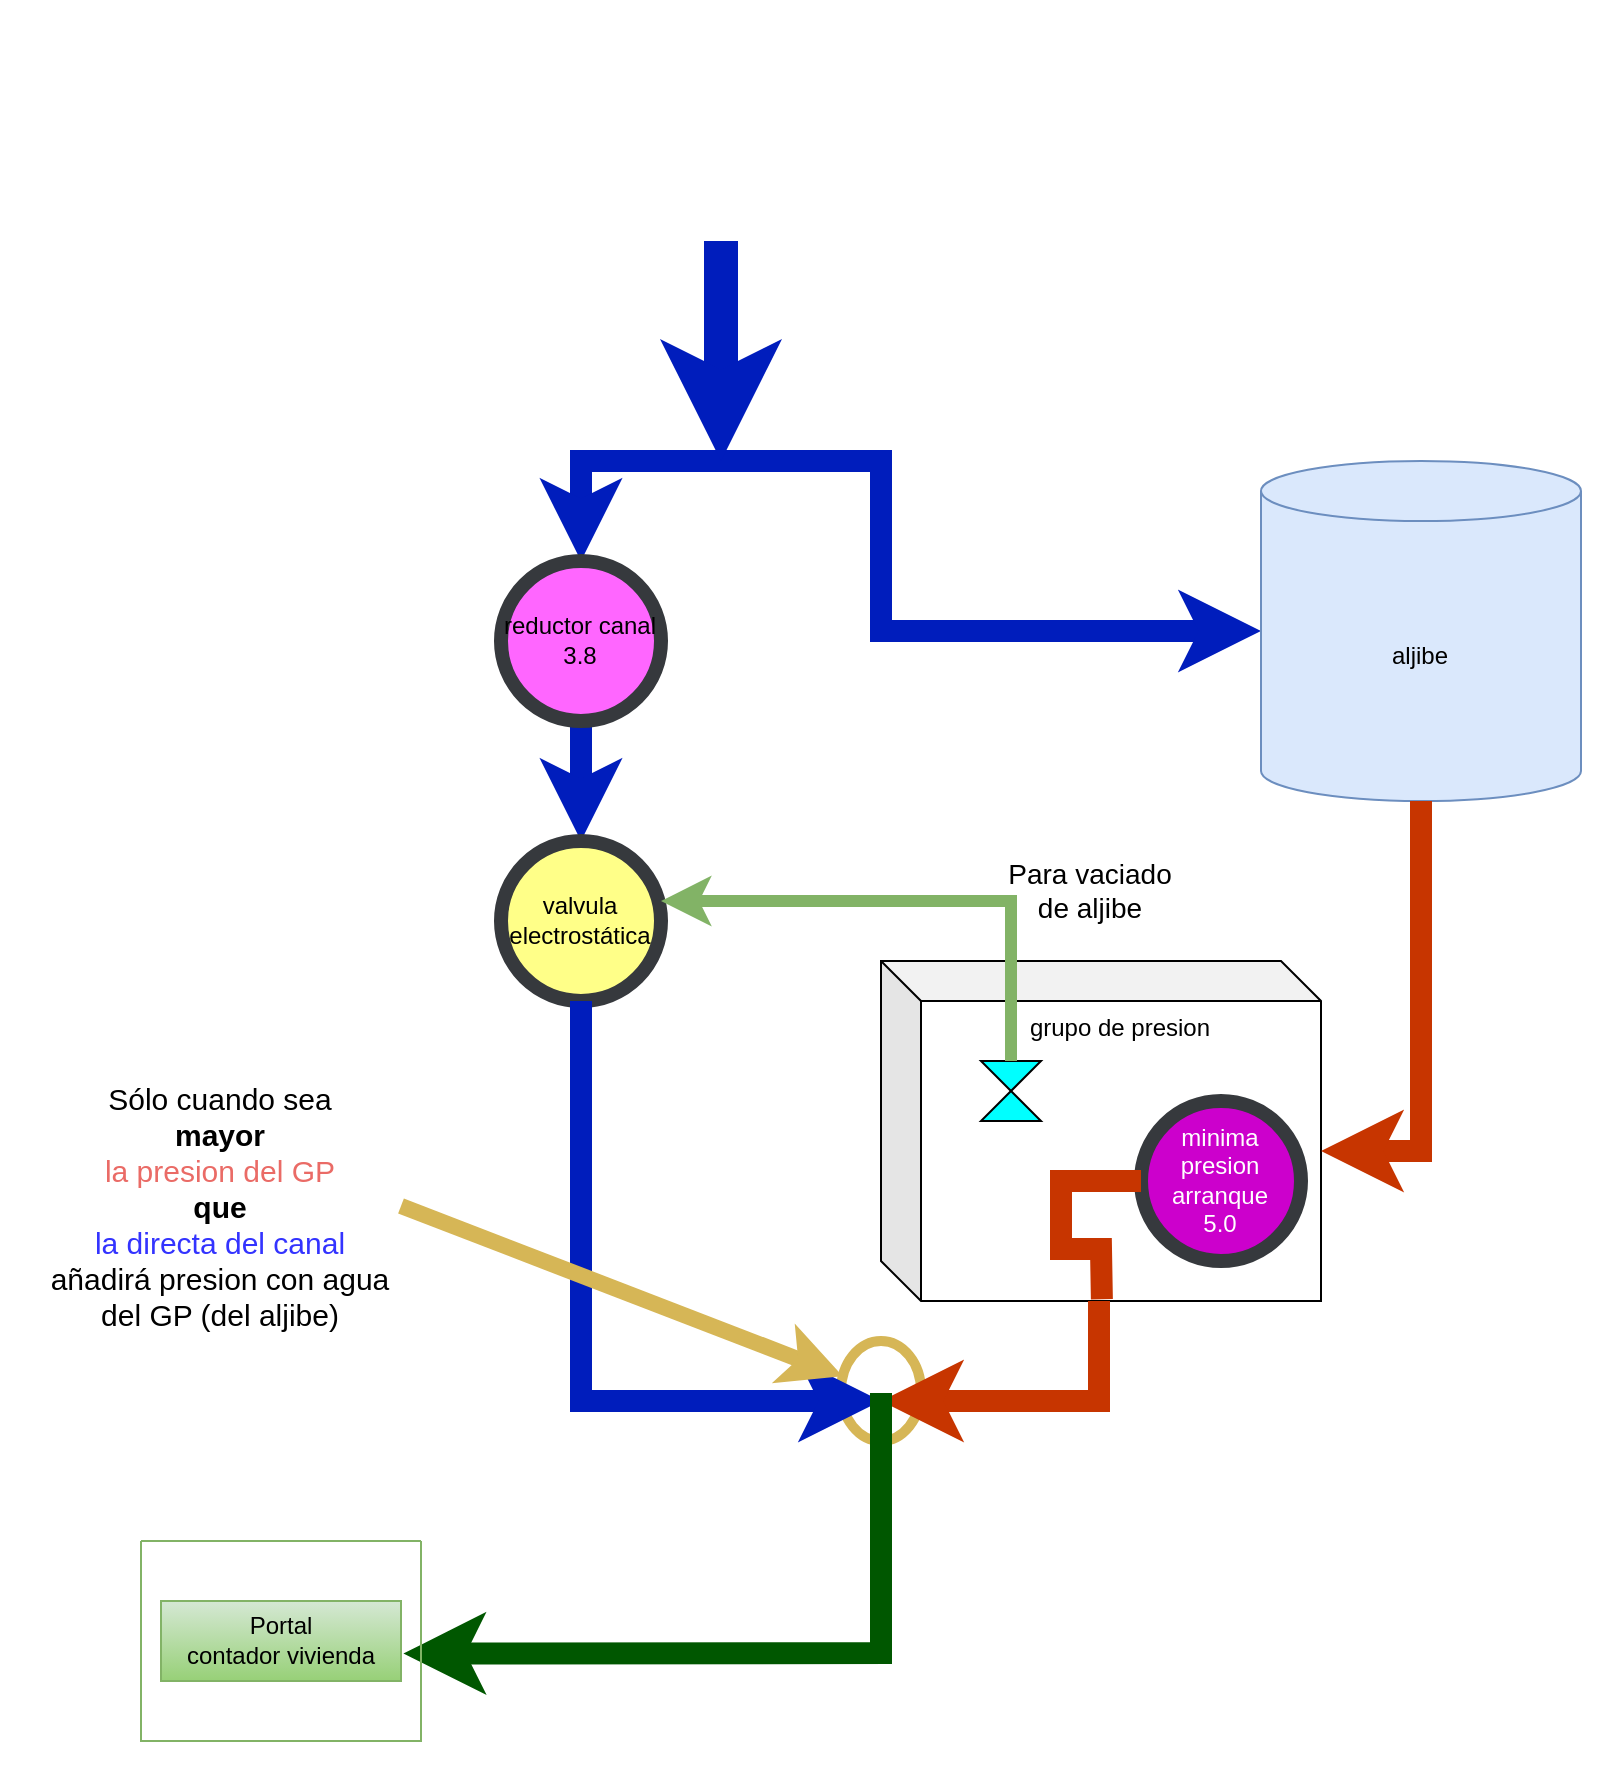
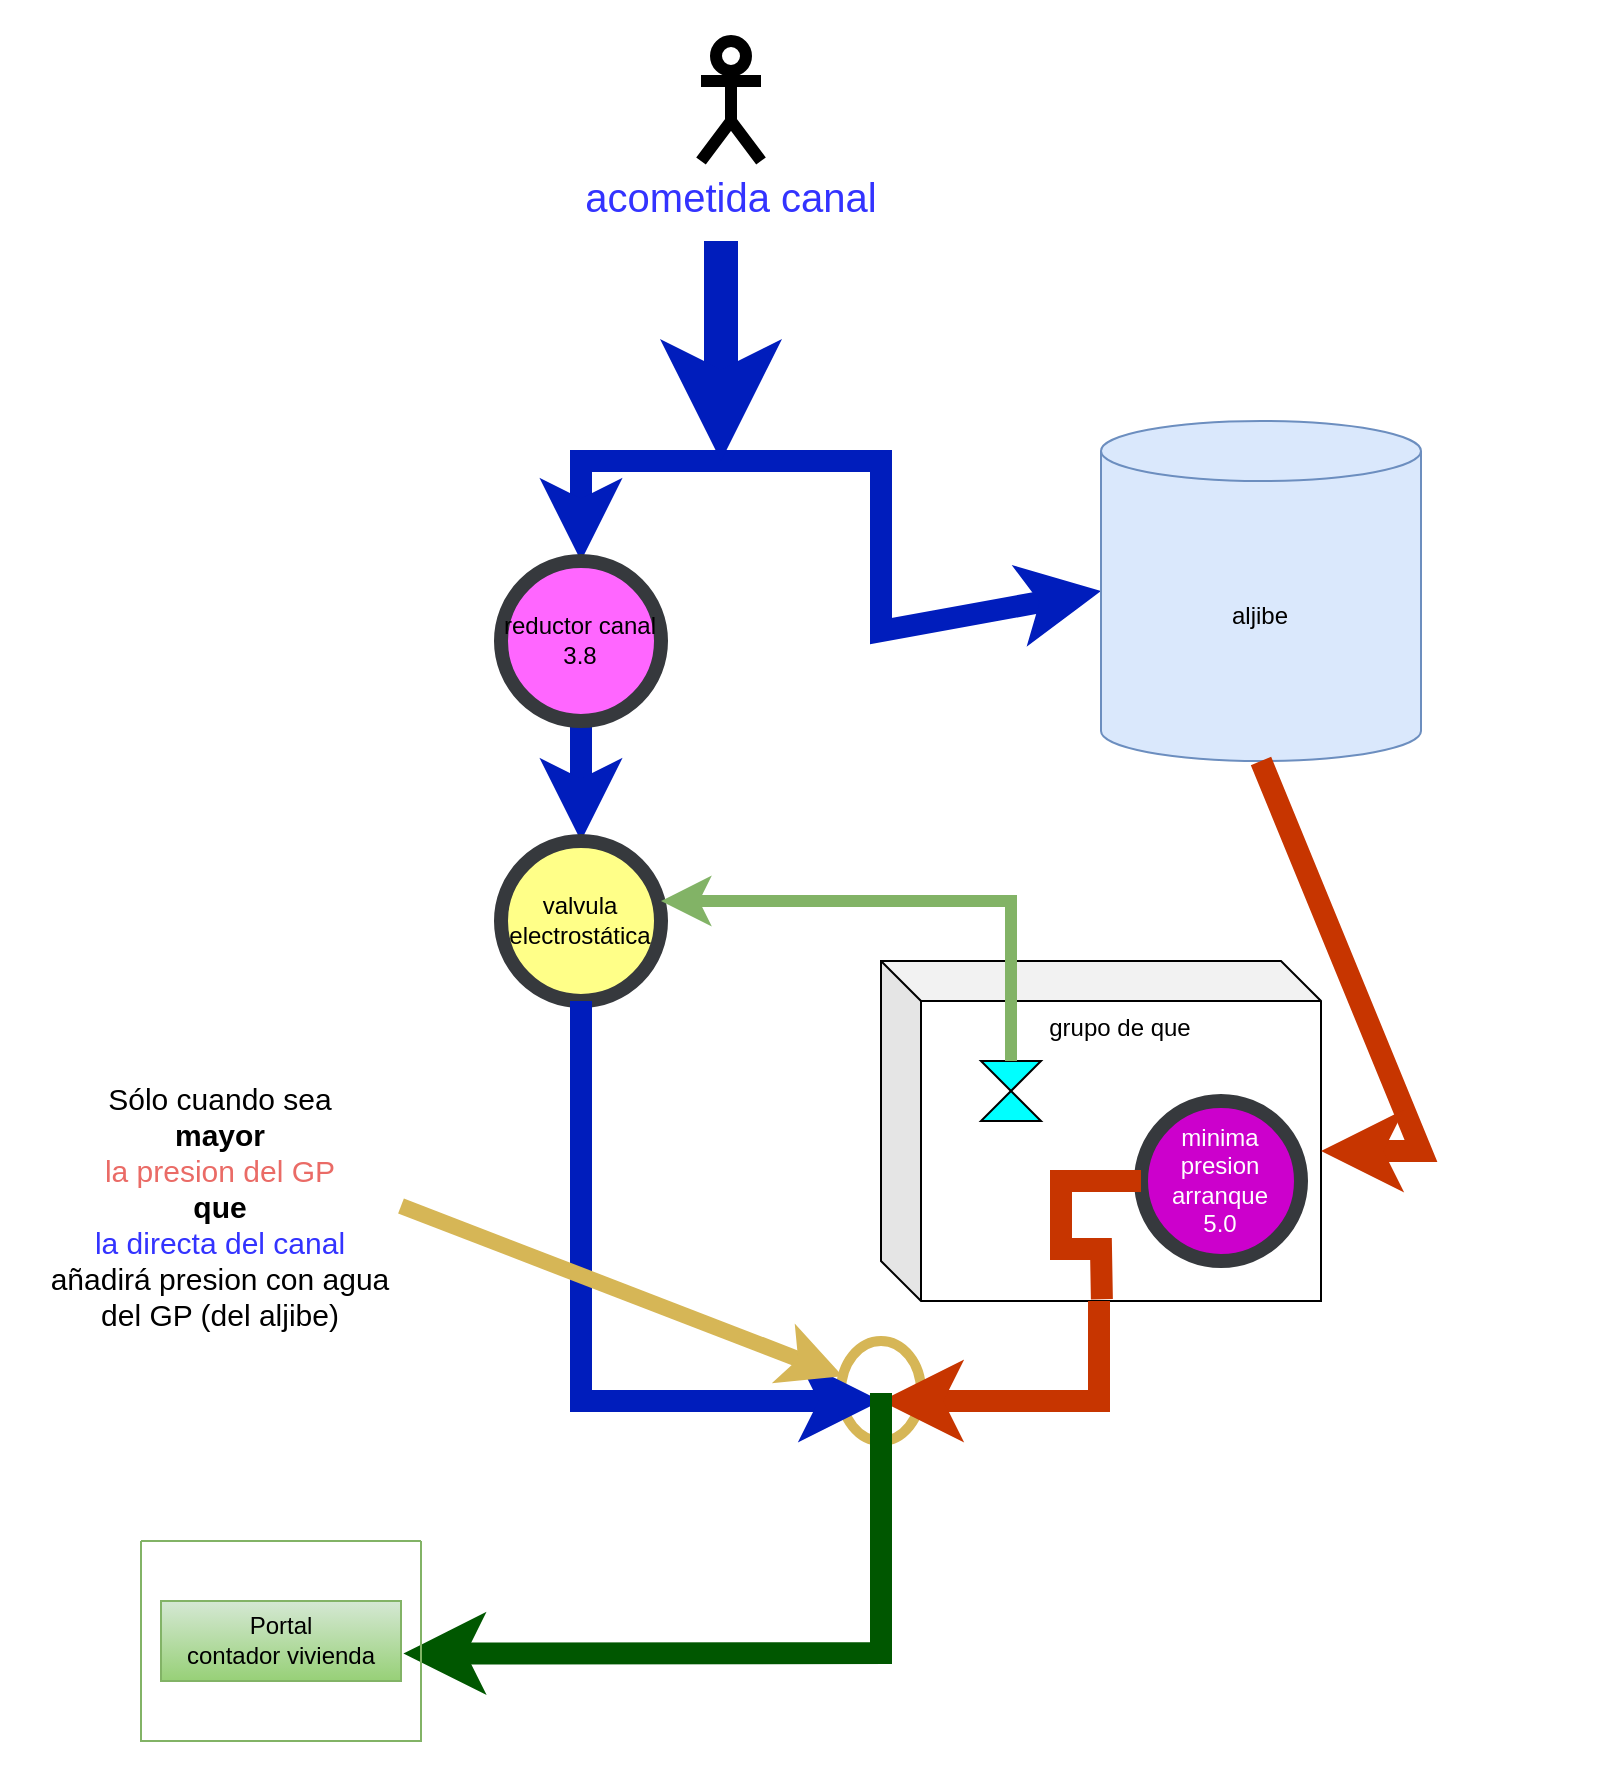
none -> (731, 101)
(1421, 631) -> (1261, 591)
(1091, 891) -> none
(1121, 1029) -> (1121, 1029)
